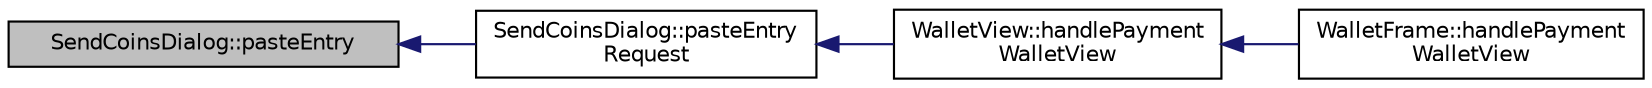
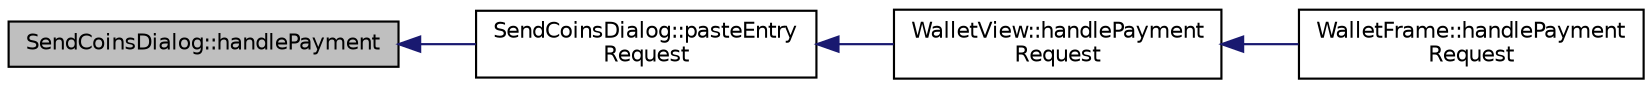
(204, 44) -> (204, 44)
(1058, 44) -> (1058, 44)
(1471, 44) -> (1471, 44)
